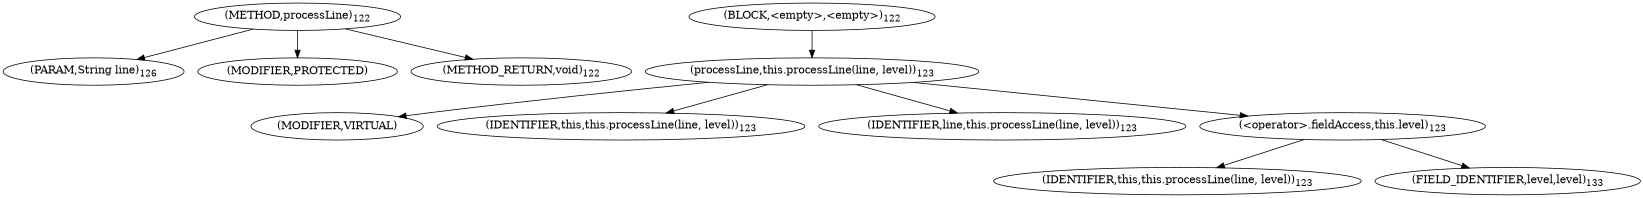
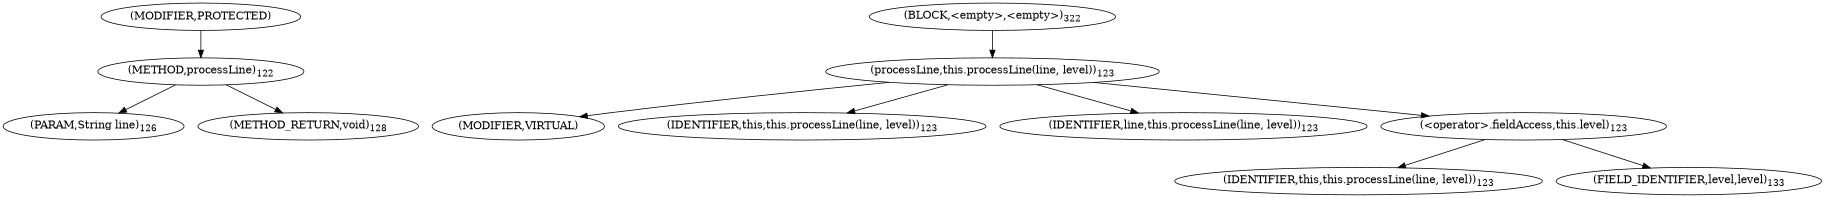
(892, 16) -> (1072, 16)
(298, 40) -> (201, 40)
(591, 70) -> (378, 125)
